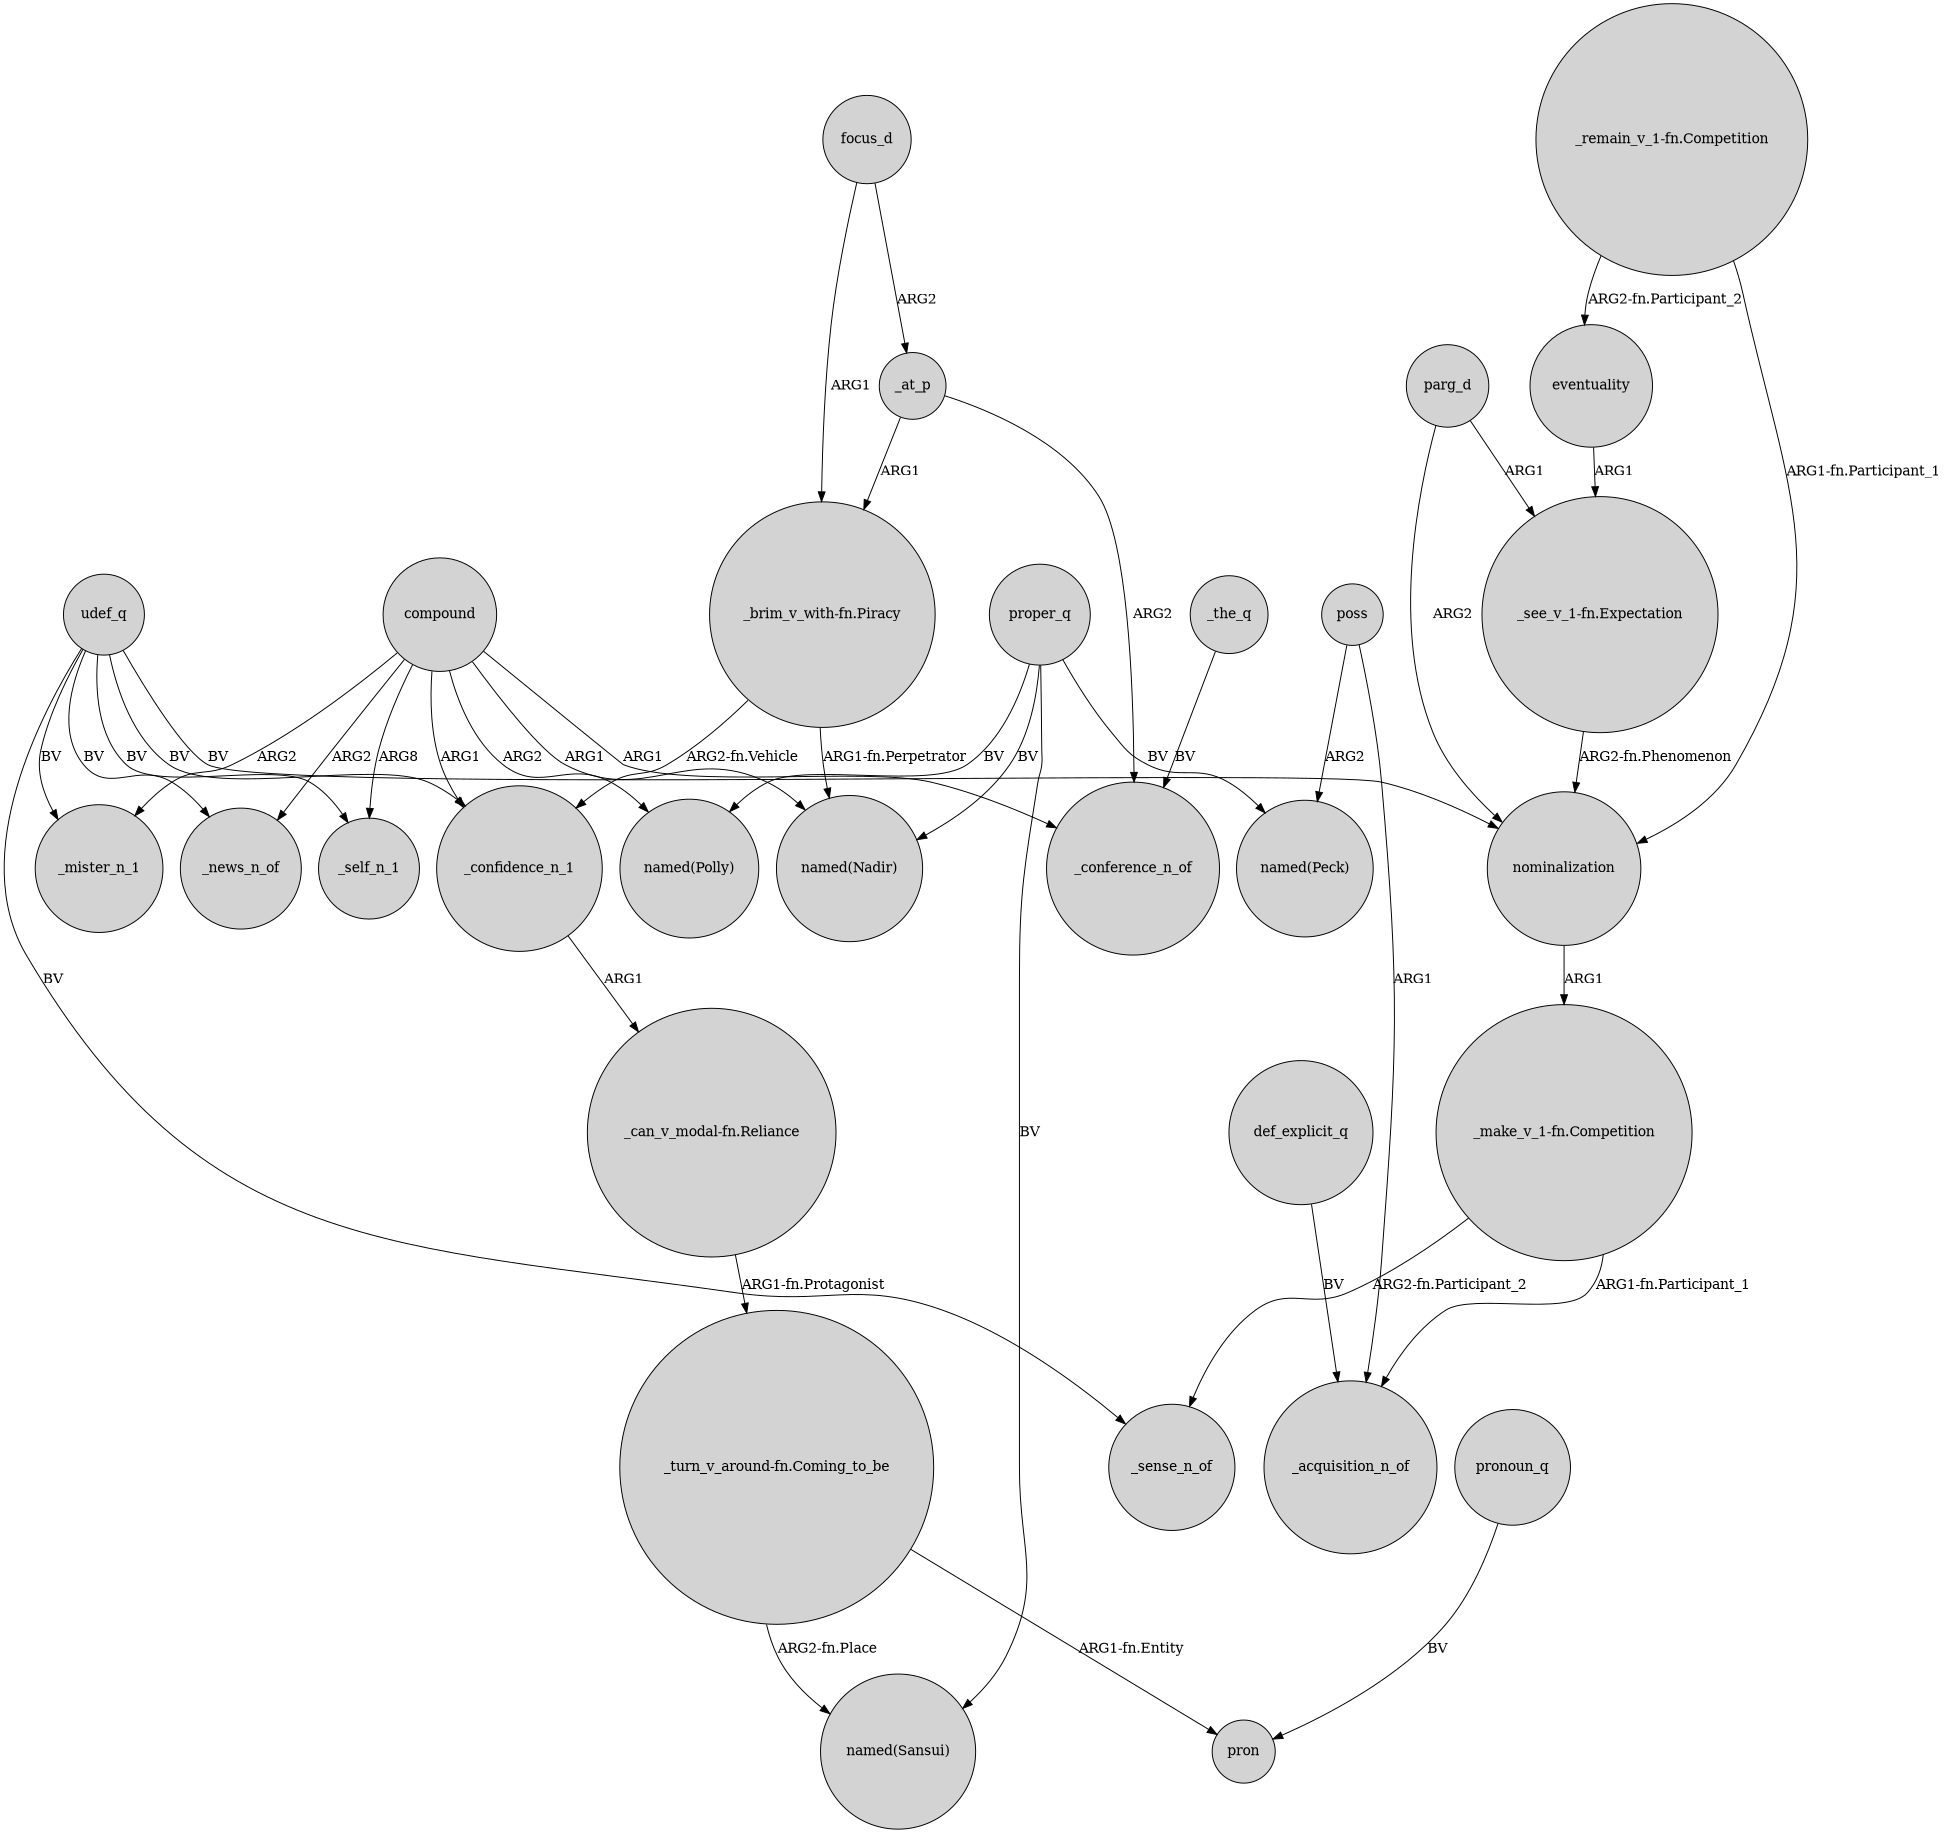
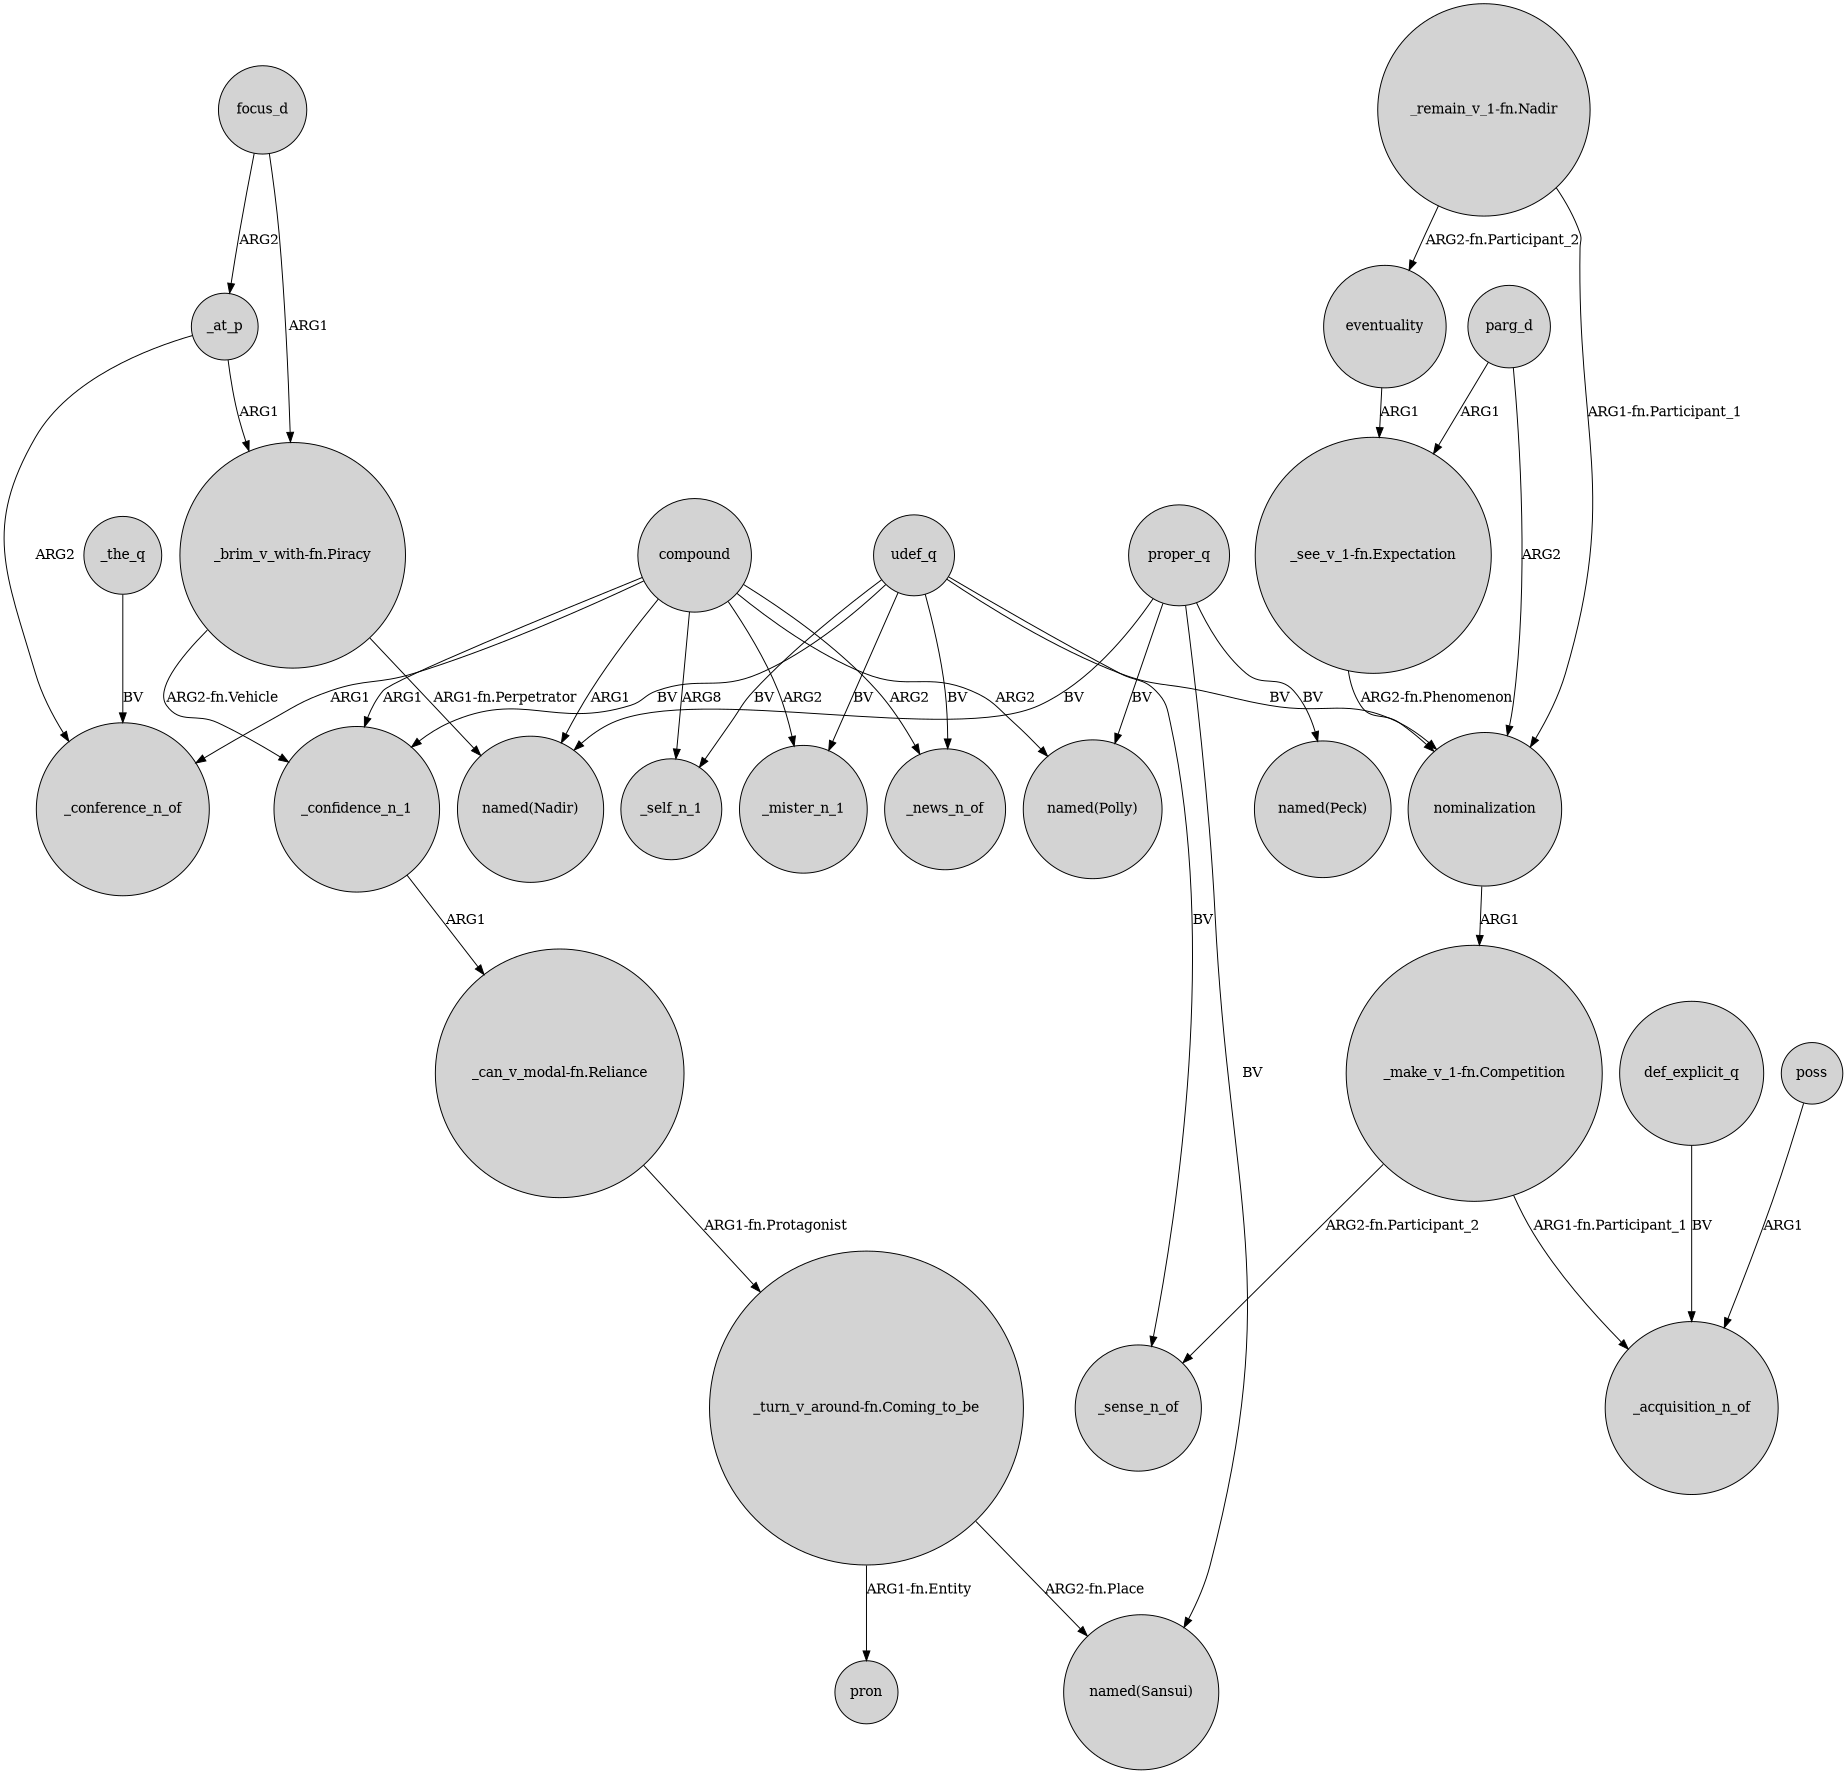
(1672, 140) -> (1484, 110)
(1333, 719) -> none
(1513, 1467) -> none
